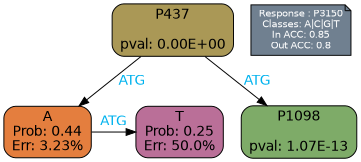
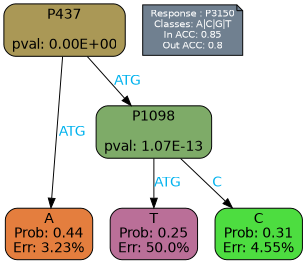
(109, 132) -> (154, 178)
none -> (259, 234)
